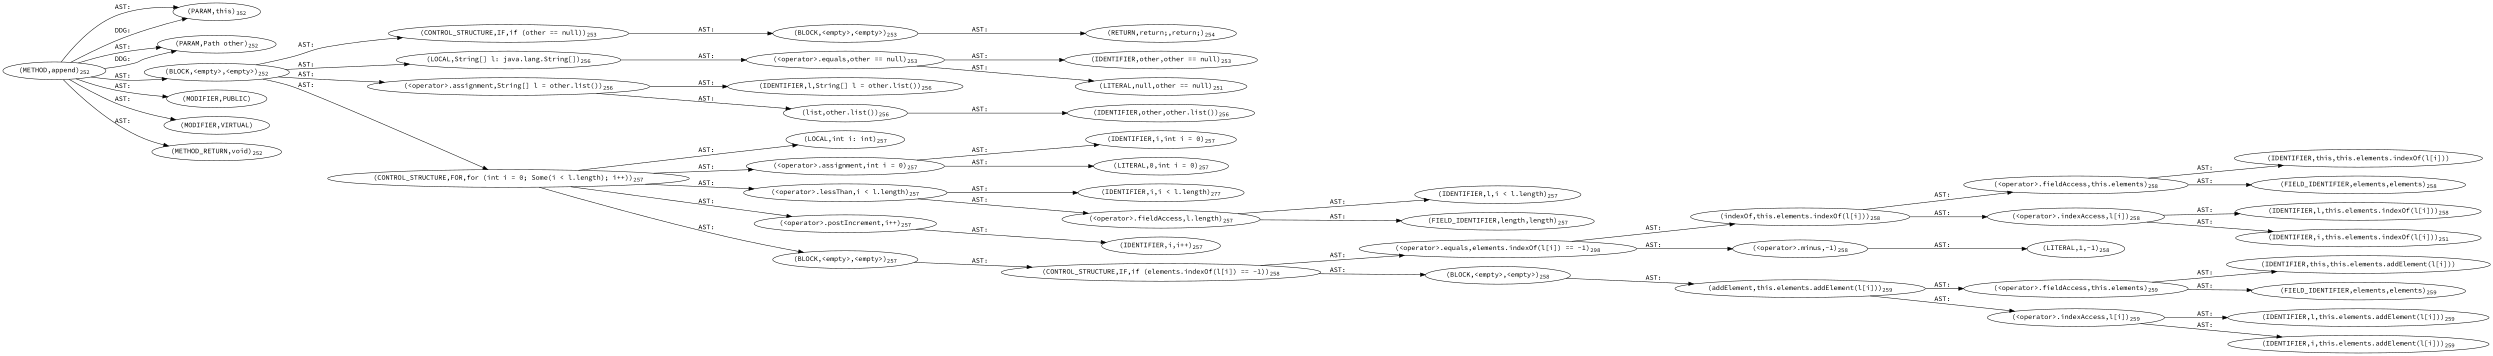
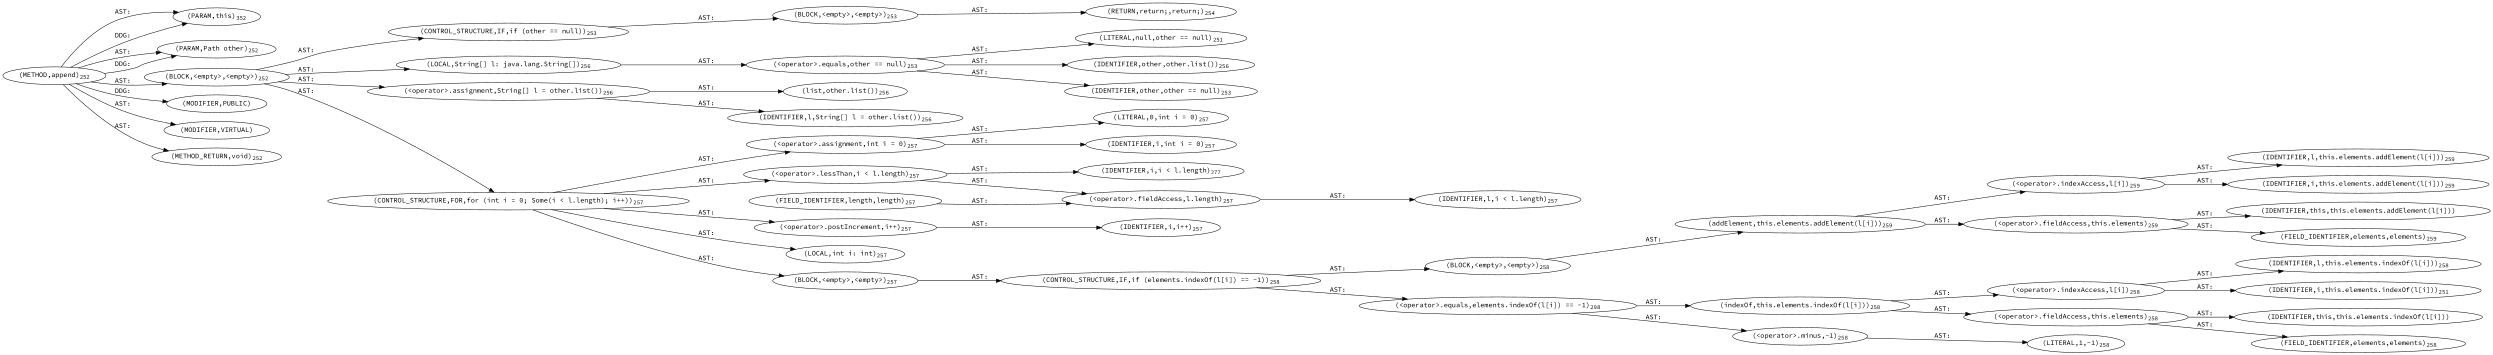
(125, 86) -> (125, 91)
(985, 113) -> (1003, 65)
(1328, 220) -> (1002, 205)
